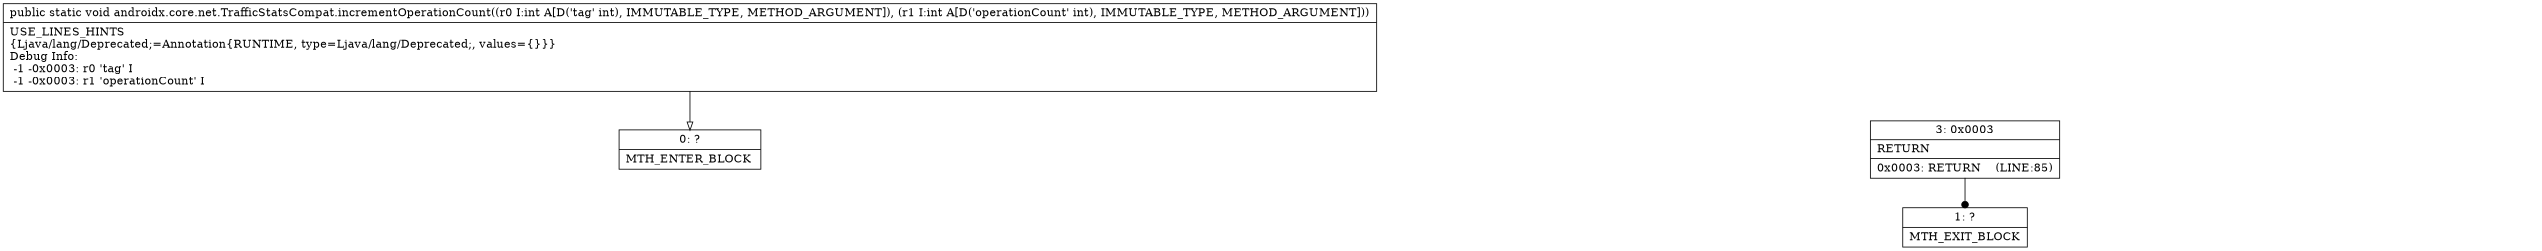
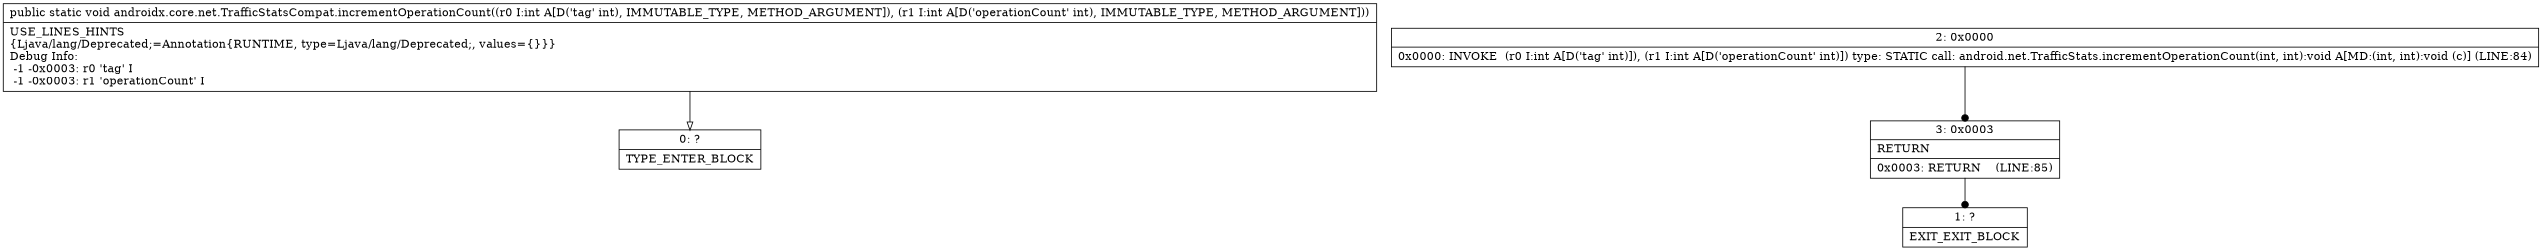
none -> (1965, 48)
(689, 159) -> (690, 159)
(1965, 237) -> (1965, 237)
